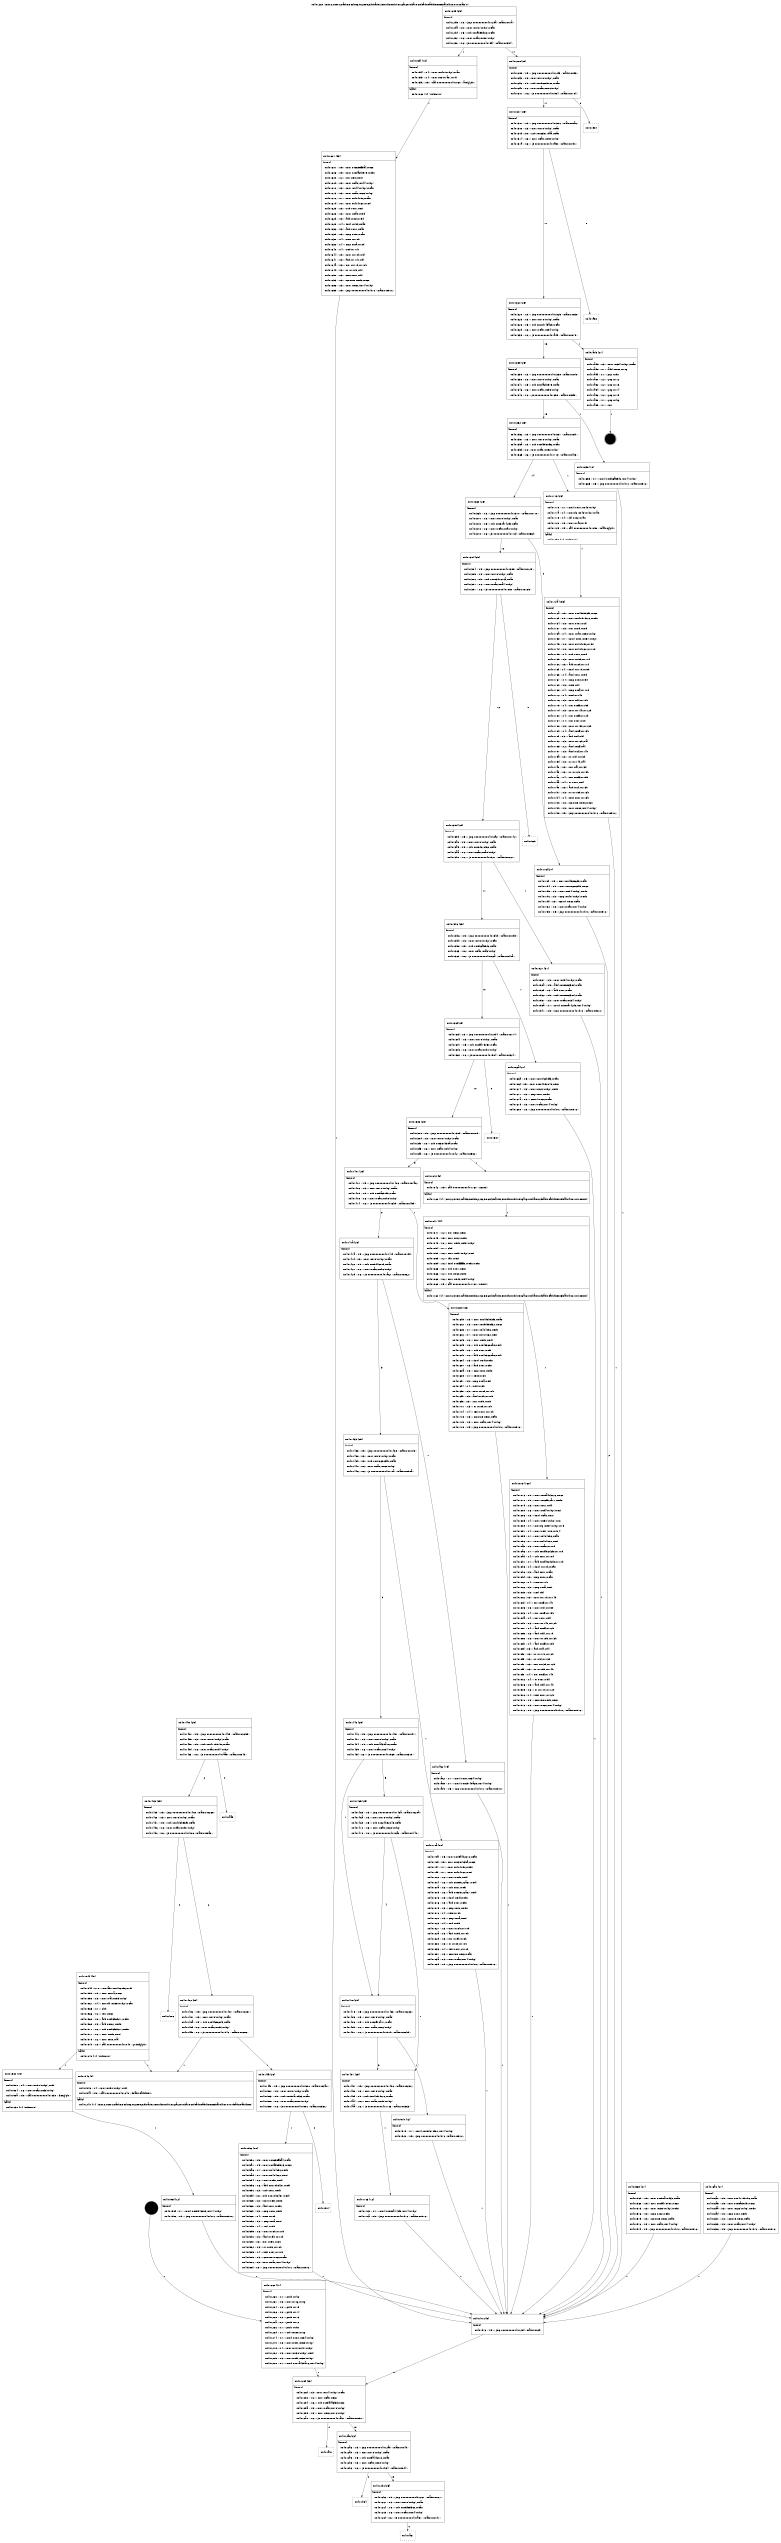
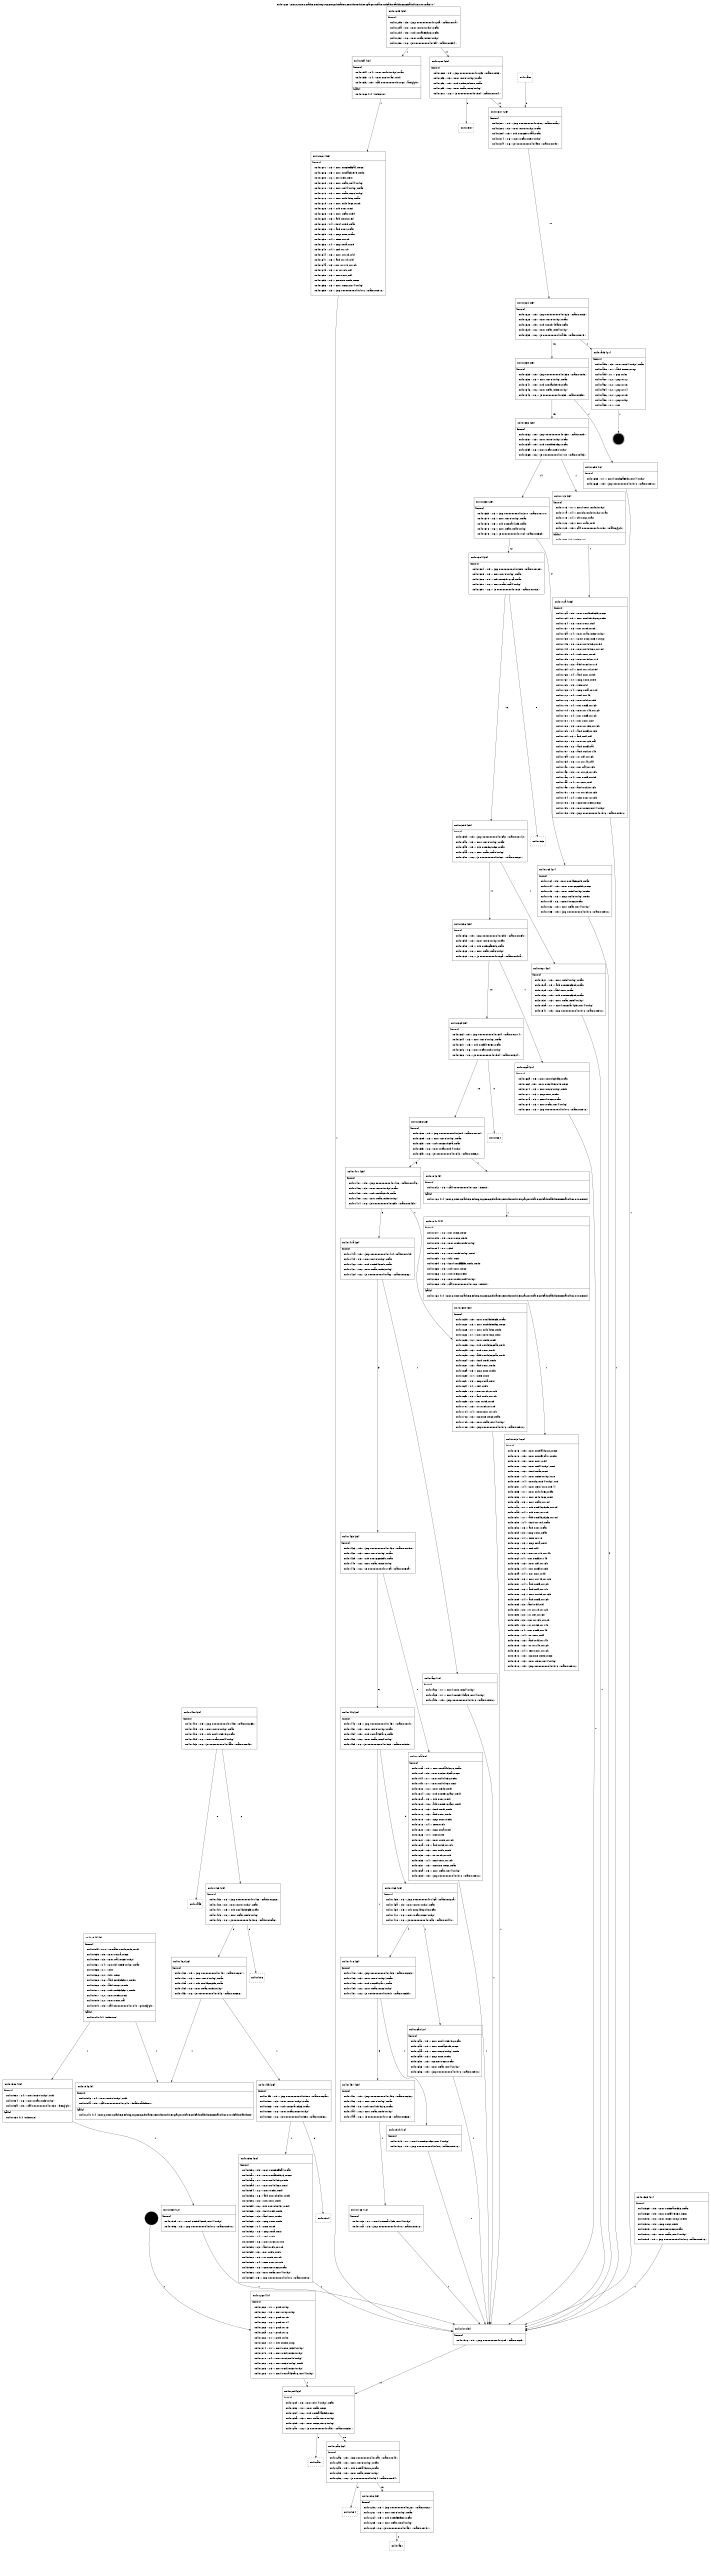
(569, 231) -> (525, 94)
(414, 1953) -> (432, 1974)
(531, 2015) -> none
